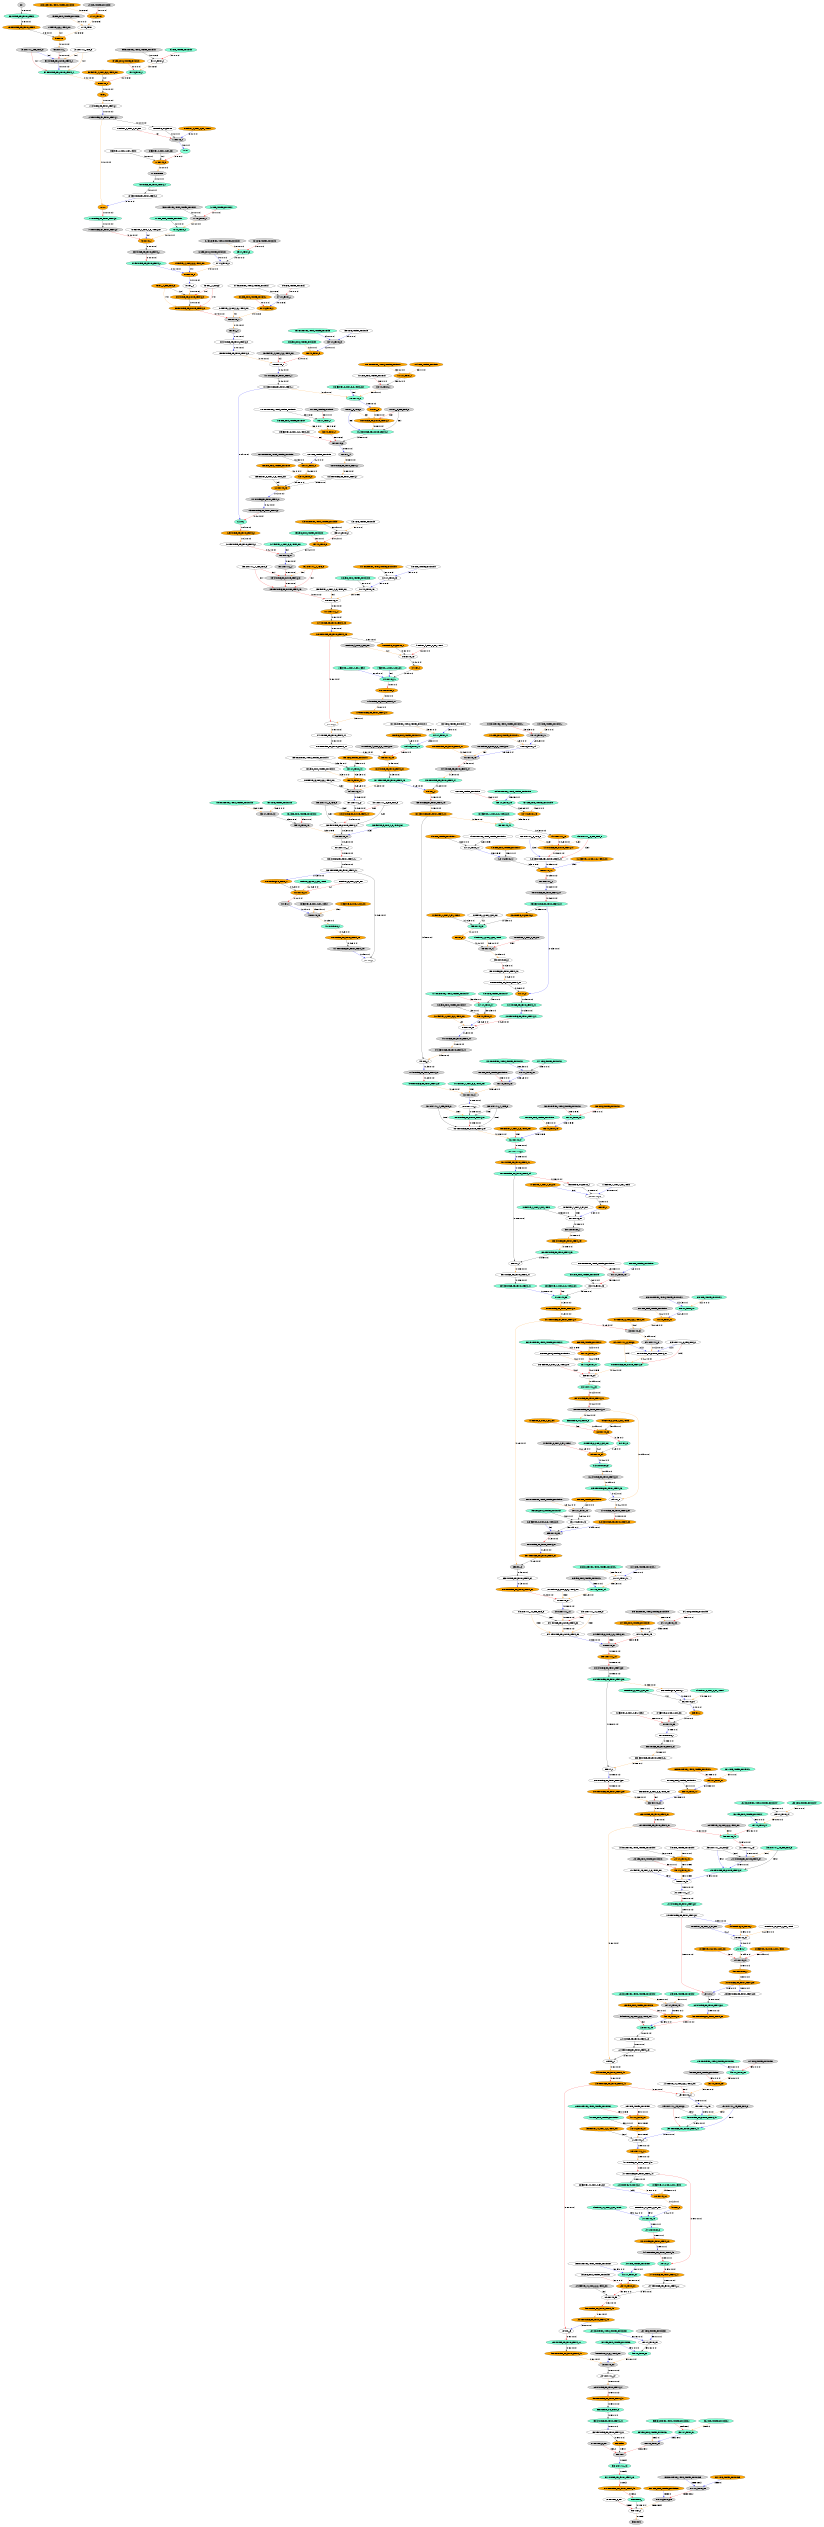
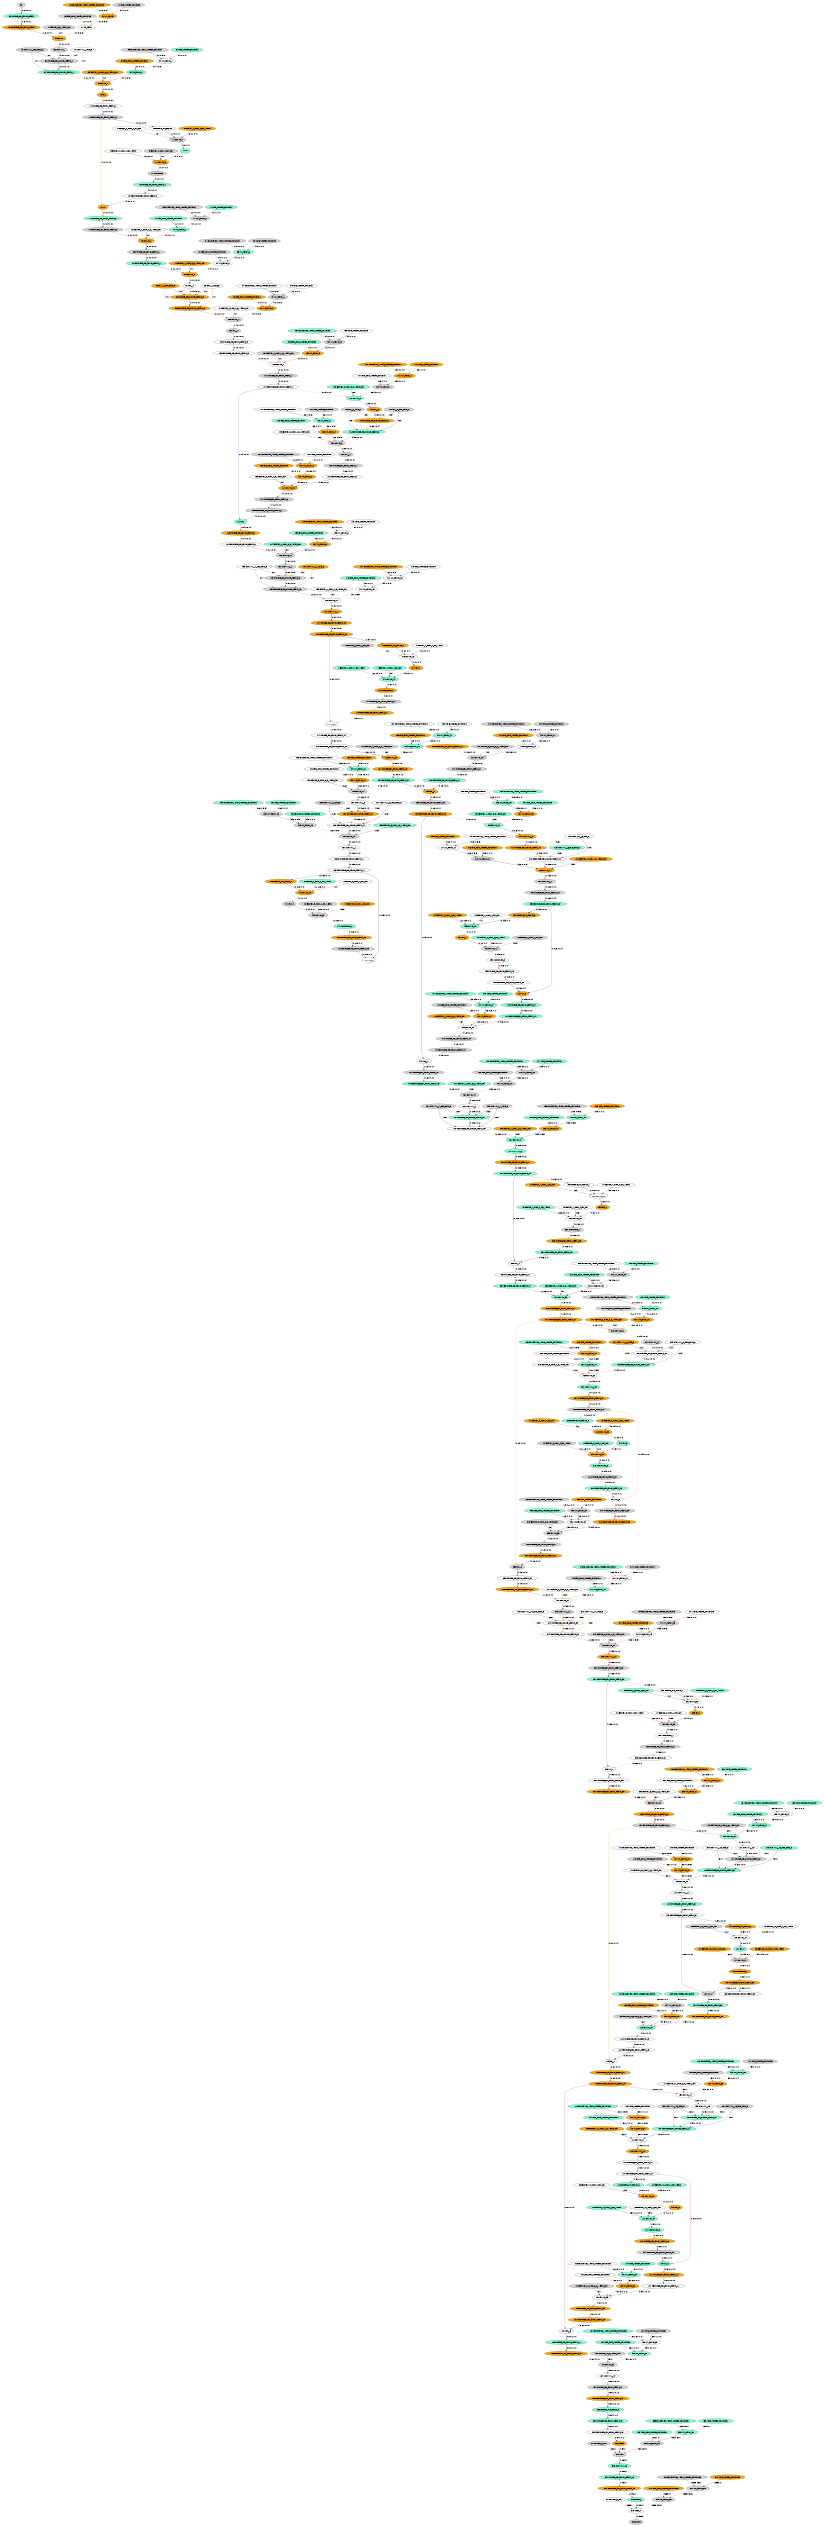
(575, 842) -> none
(641, 2505) -> (640, 2505)
